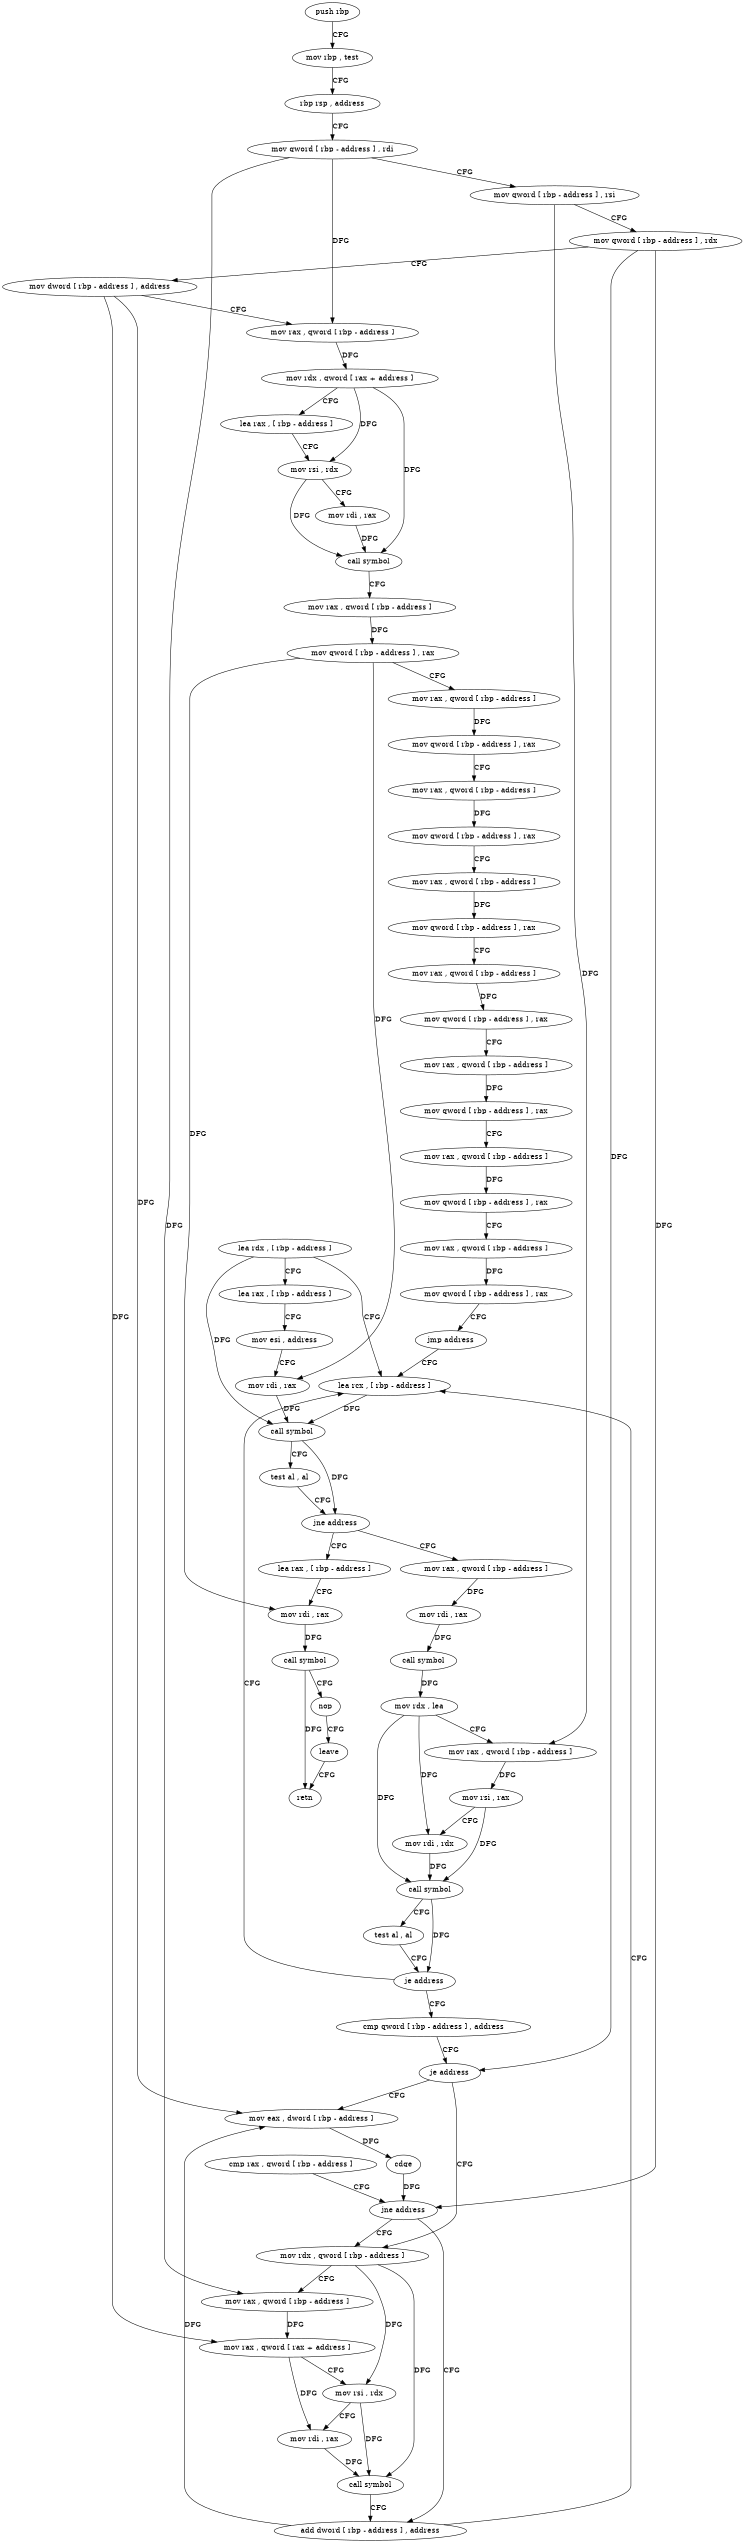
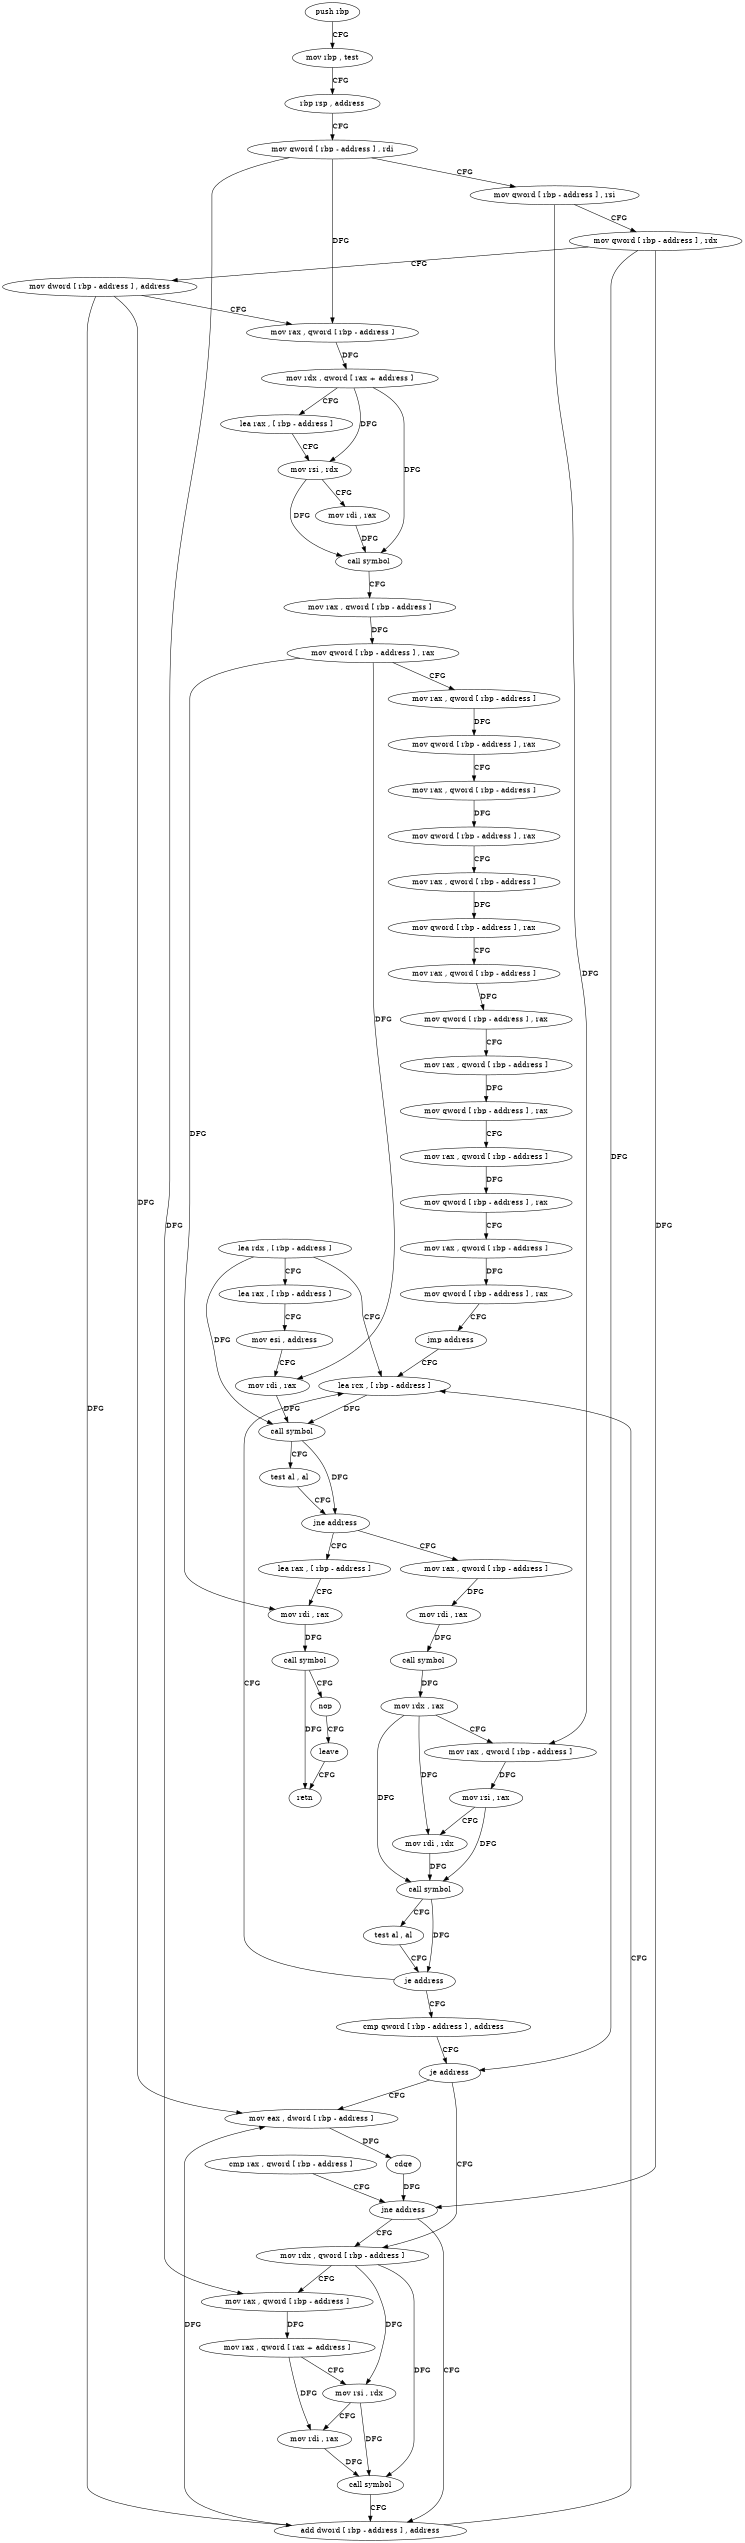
(112, 1355) -> (87, 1494)
(419, 1707) -> (419, 1707)
